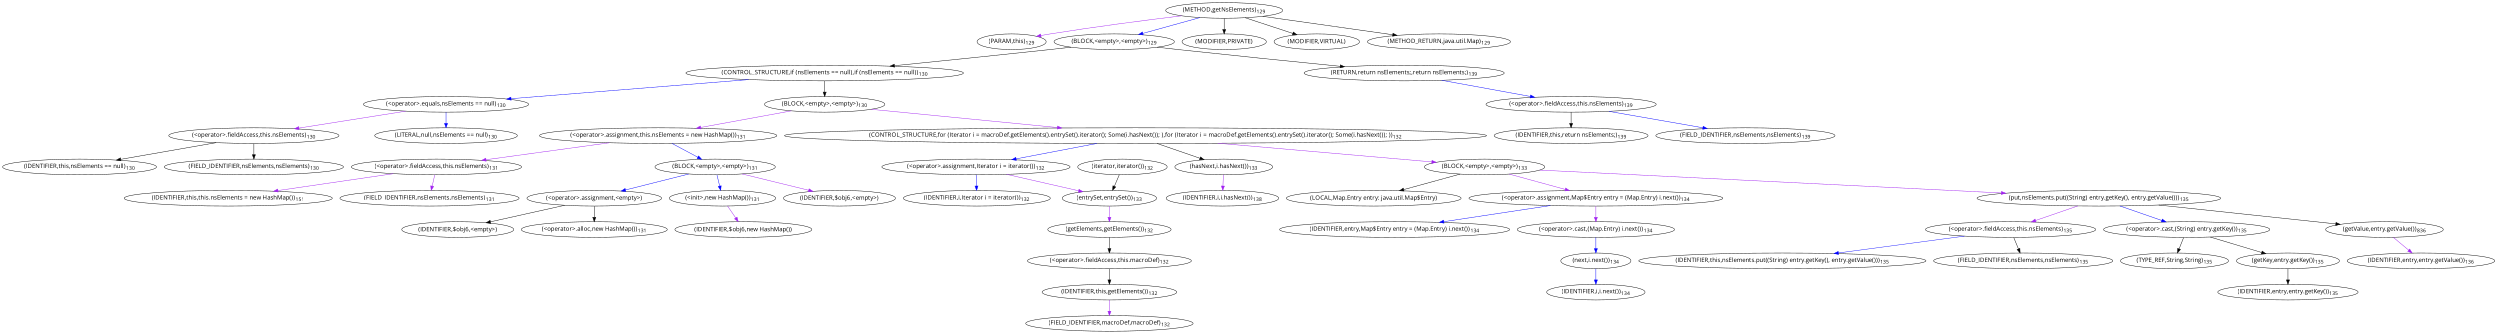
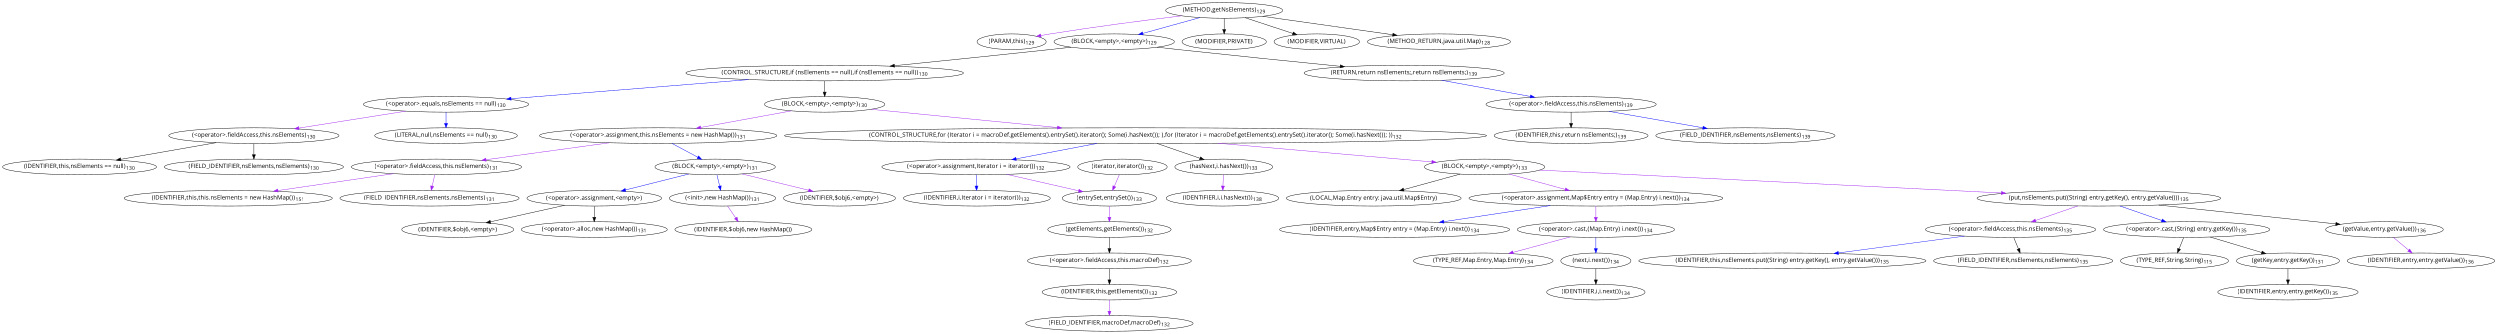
(1486, 41) -> (1486, 41)
(1117, 181) -> (1117, 181)
(2422, 229) -> (2422, 229)
(2208, 260) -> (2208, 260)
(2319, 260) -> (2319, 260)
none -> (1483, 261)
(1596, 274) -> (1596, 274)
